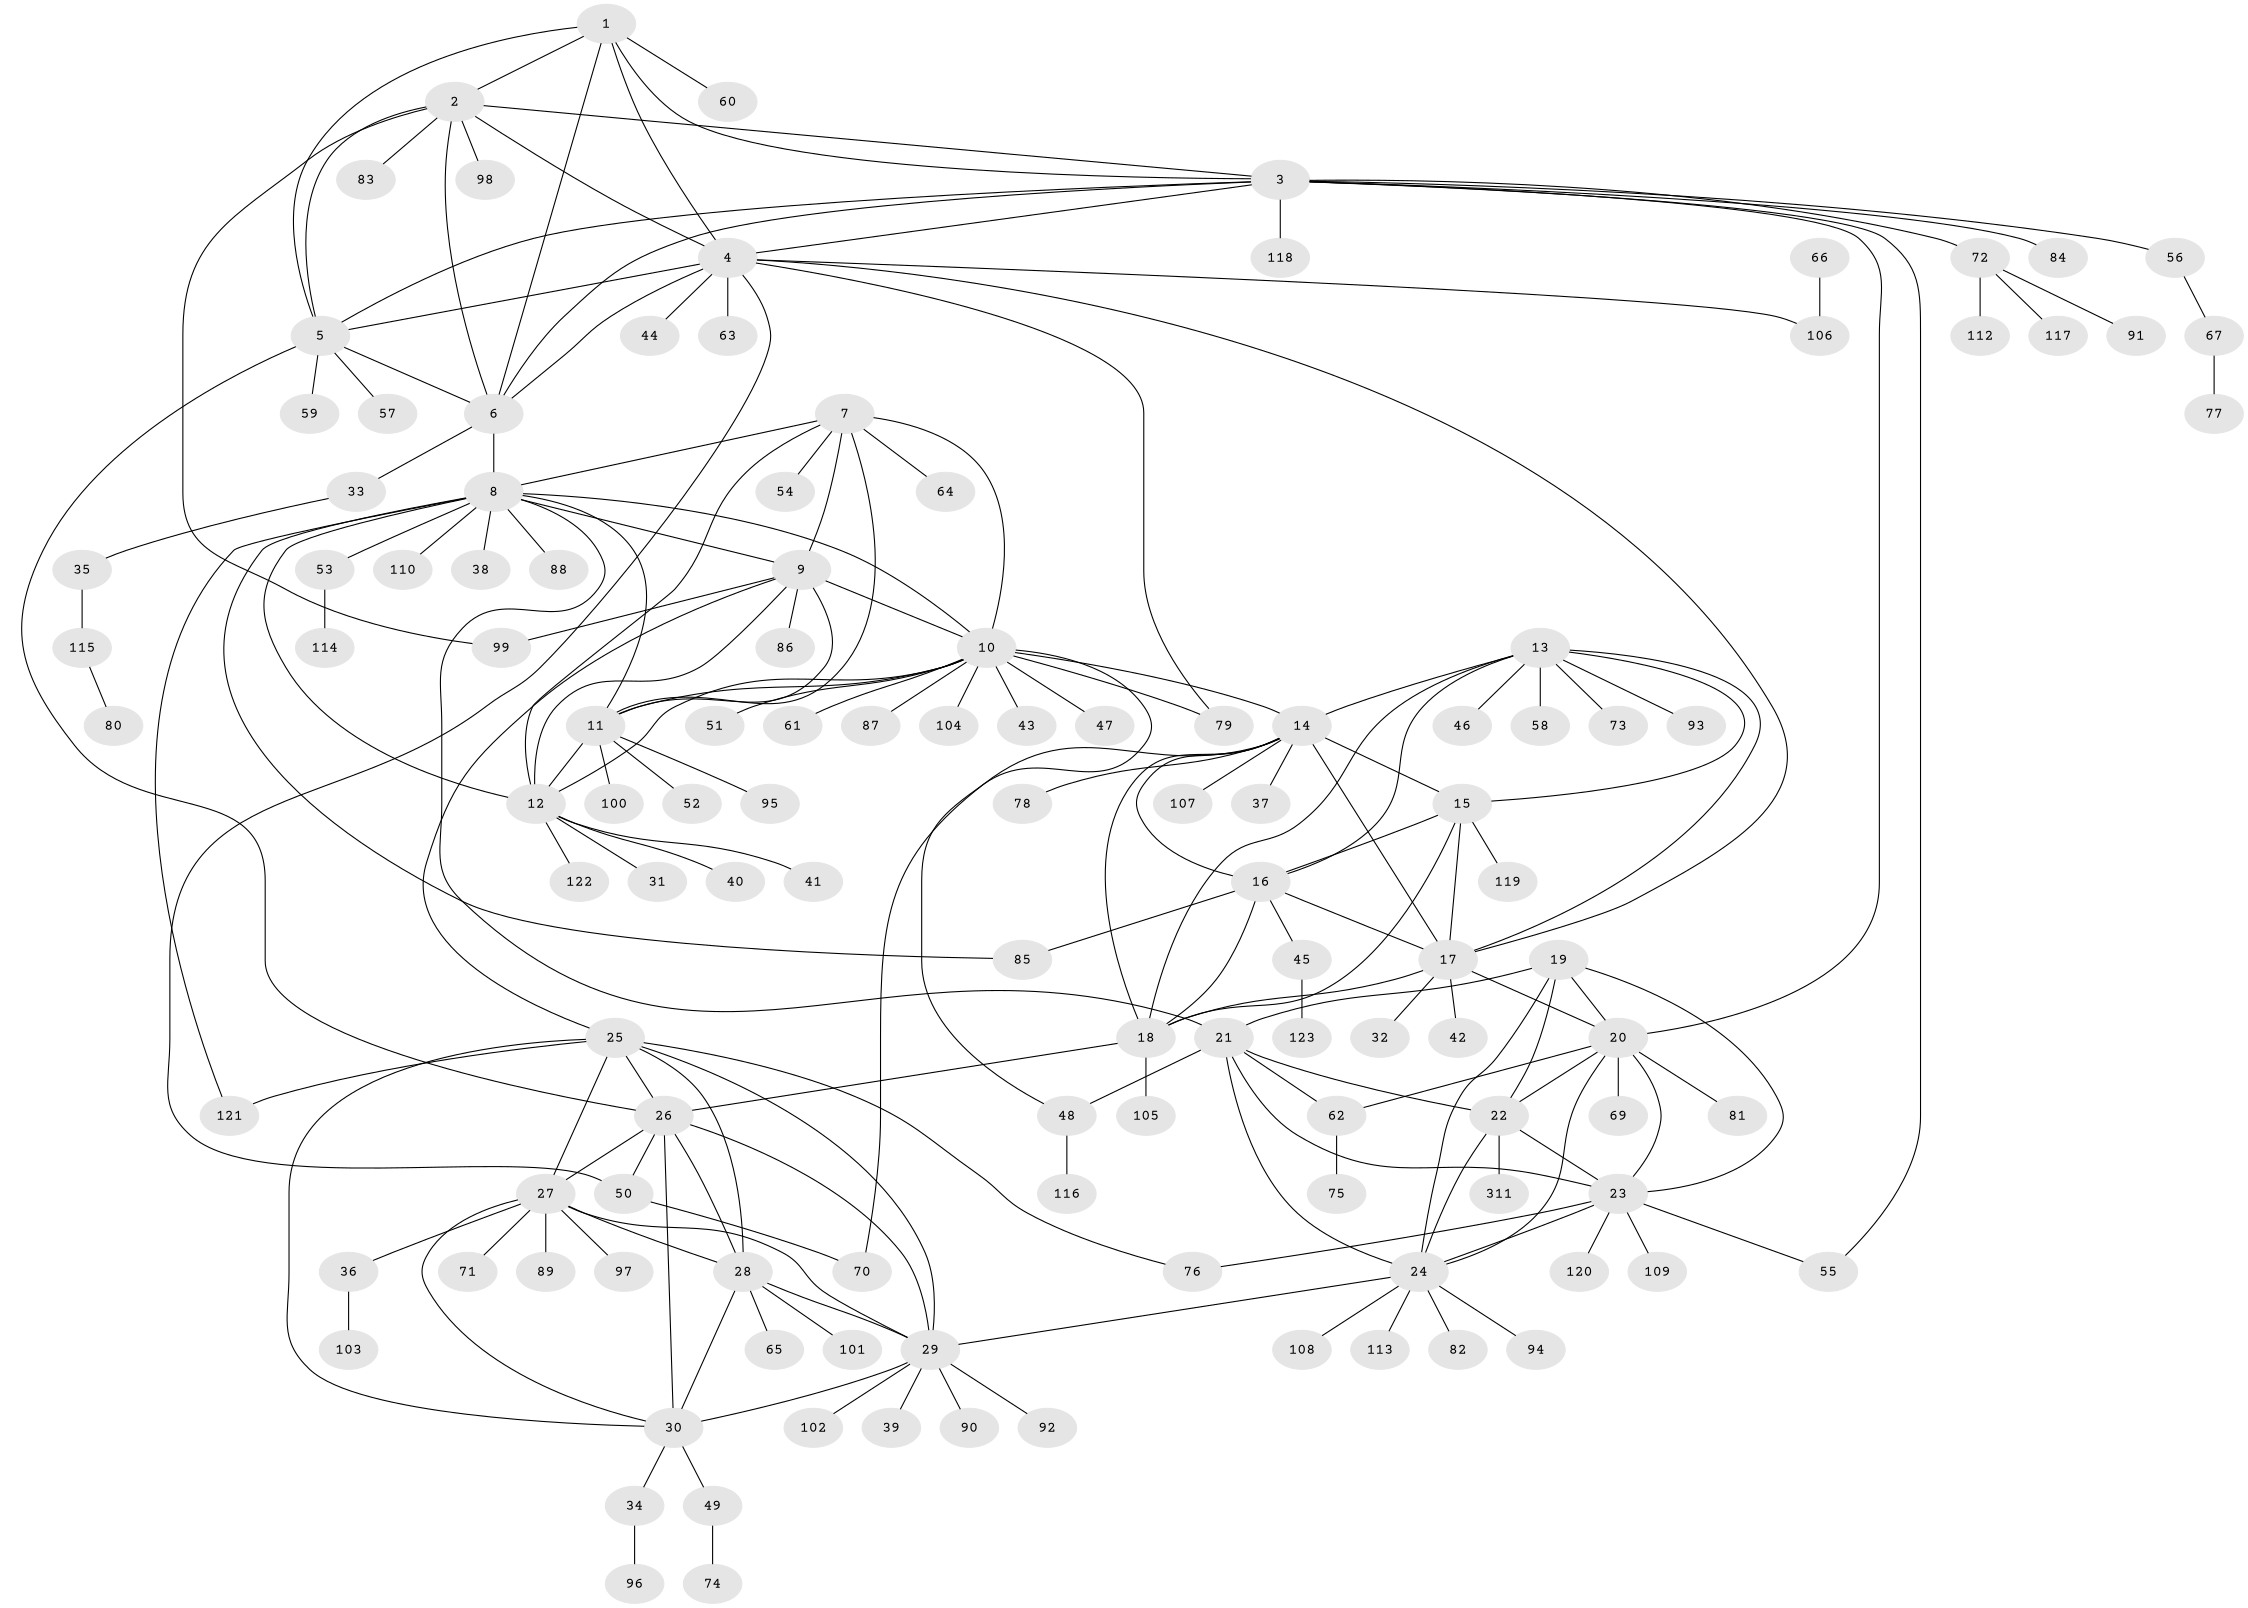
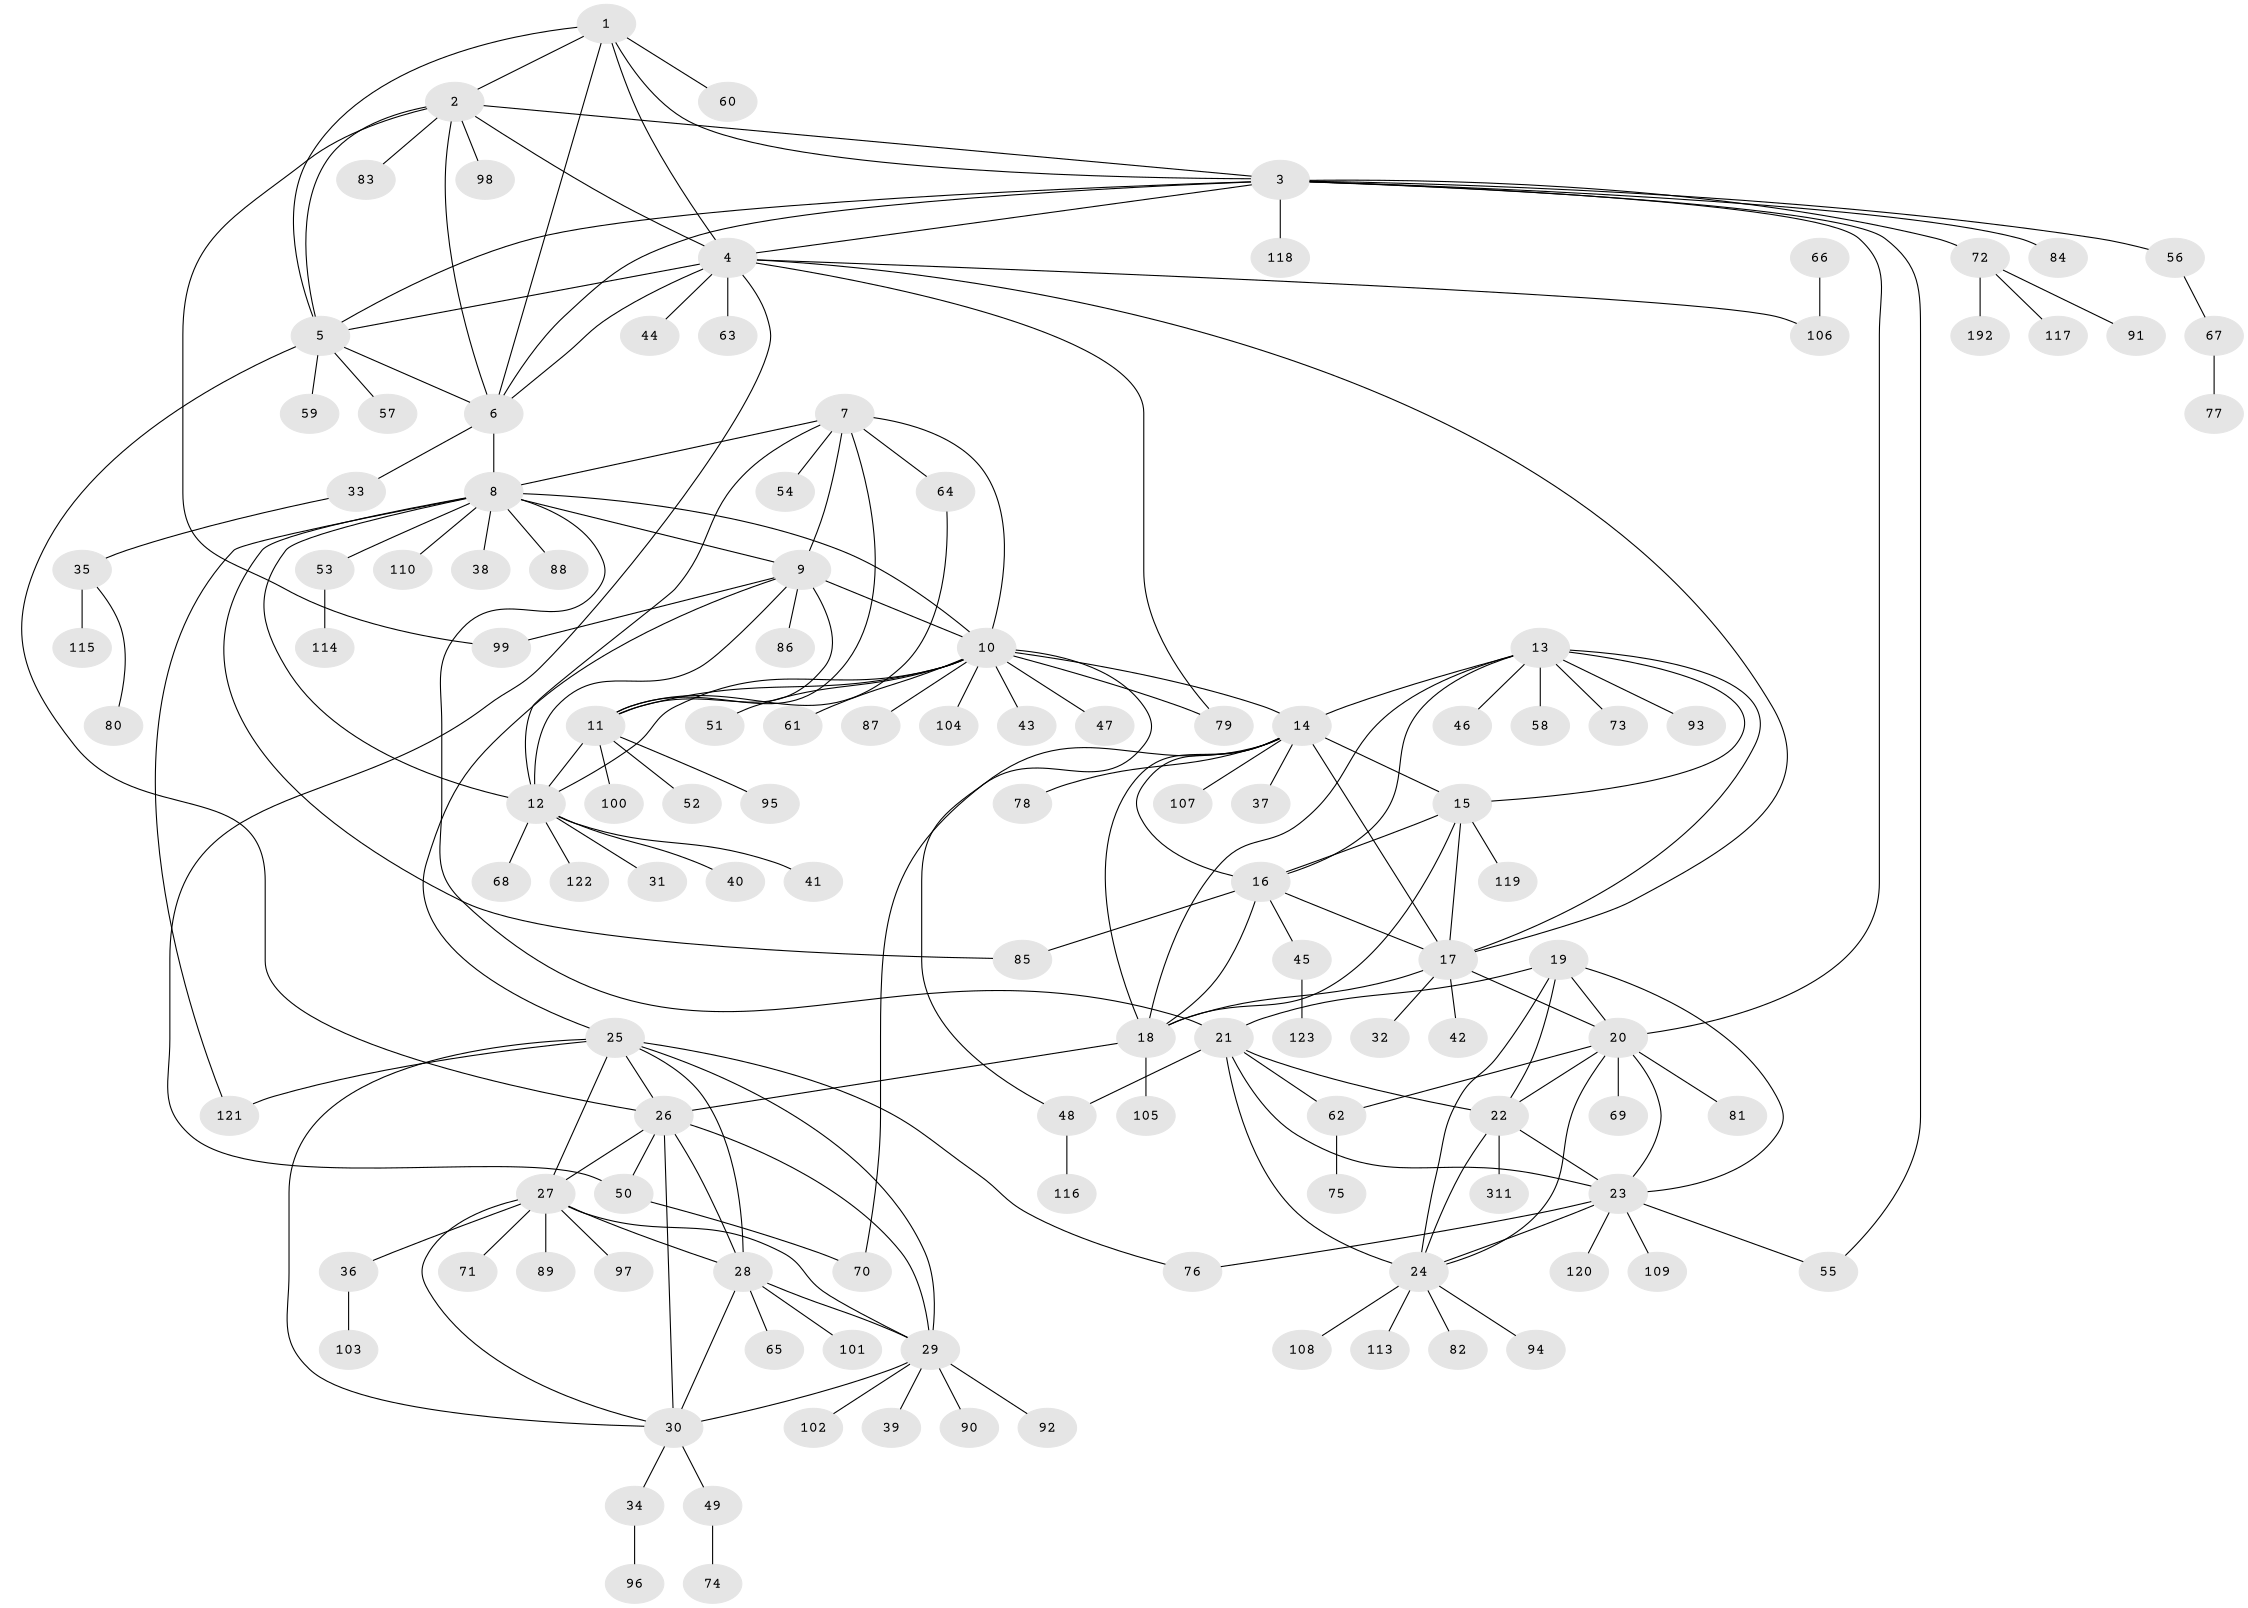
(1980, 336) -> (1980, 336)
(642, 569) -> (811, 705)
(98, 687) -> (124, 644)
none -> (501, 882)
(1175, 1311) -> none
